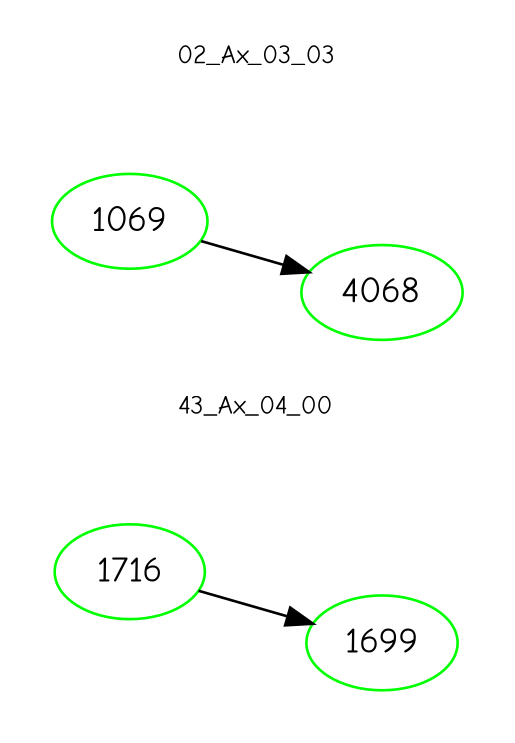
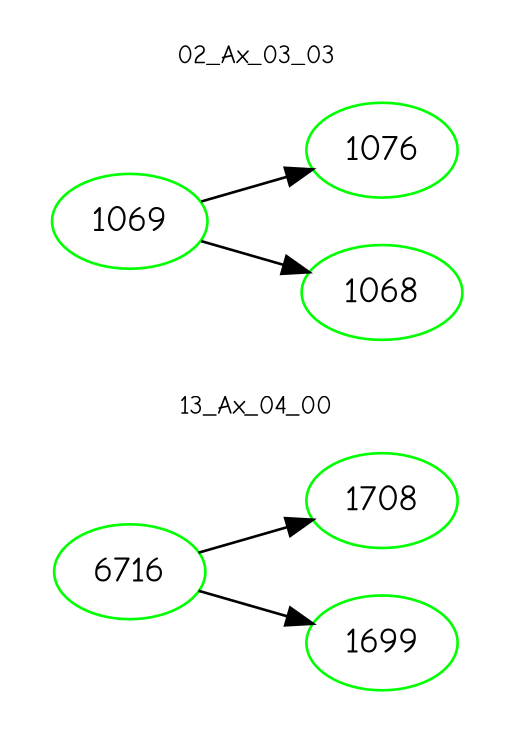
none -> (382, 150)
(382, 292) -> (382, 292)
(256, 407) -> (256, 407)
none -> (382, 501)
(130, 572) -> (130, 572)
